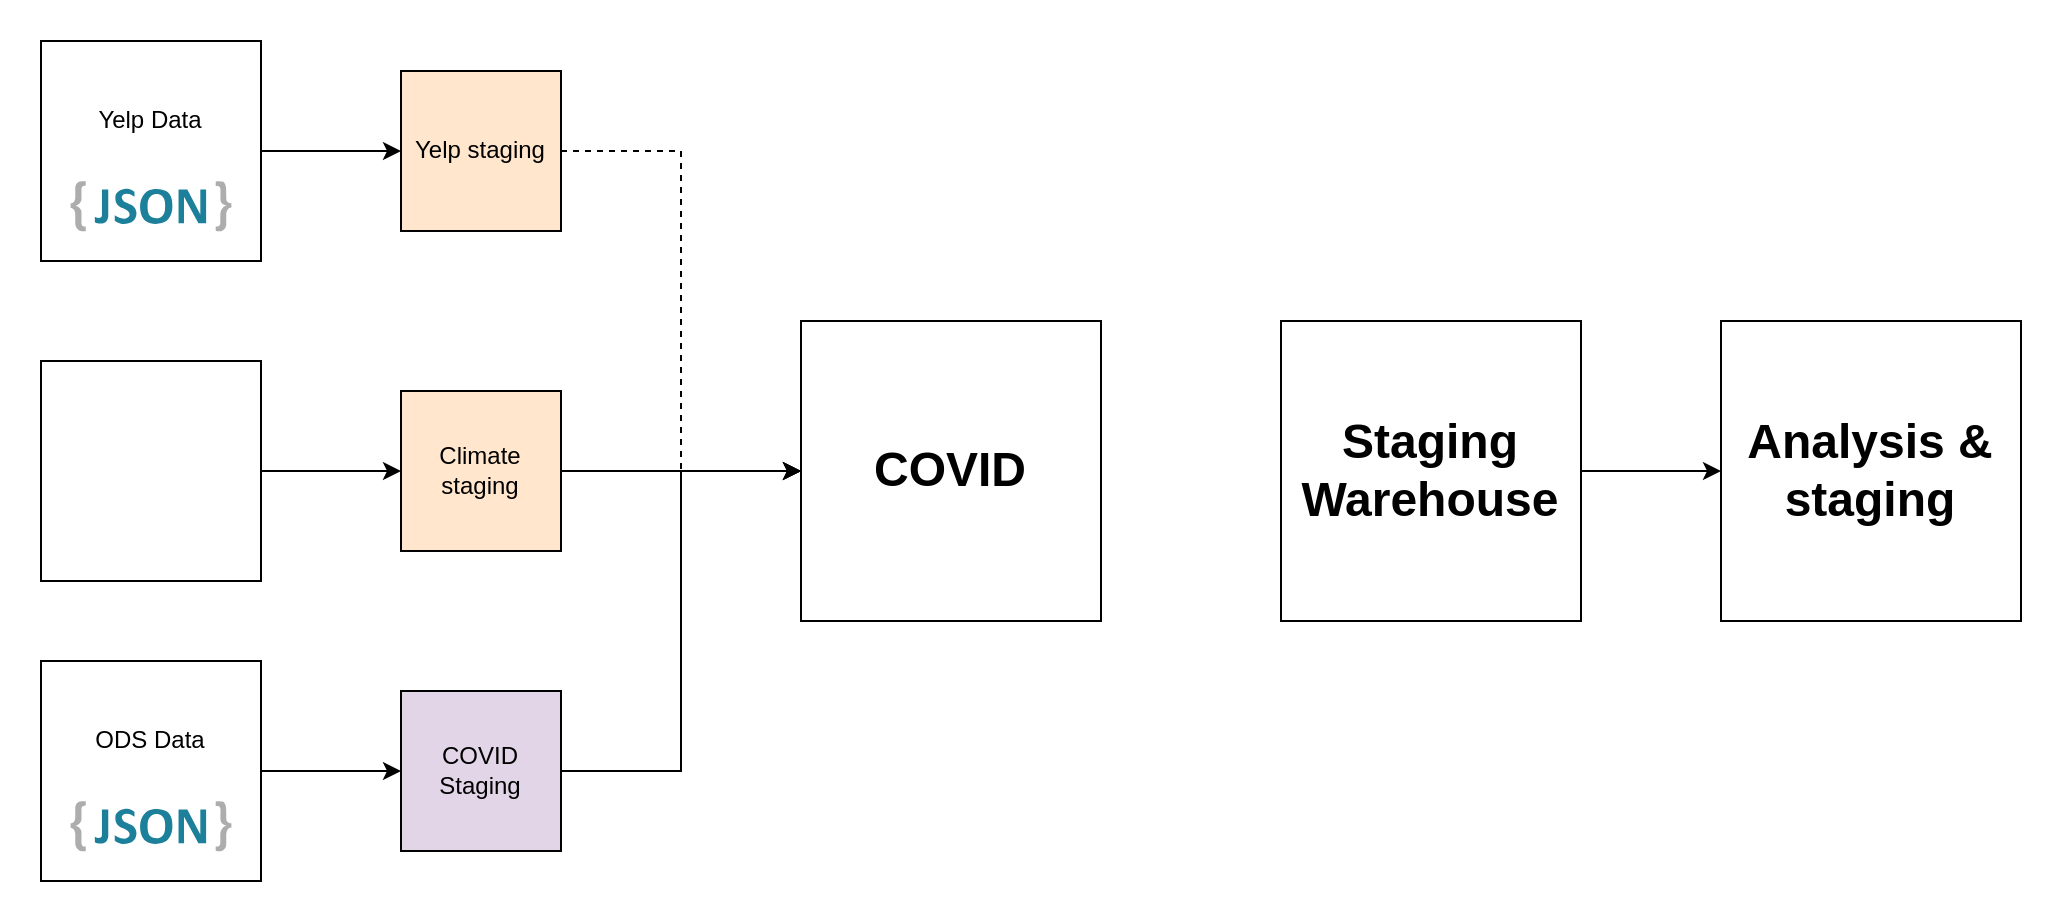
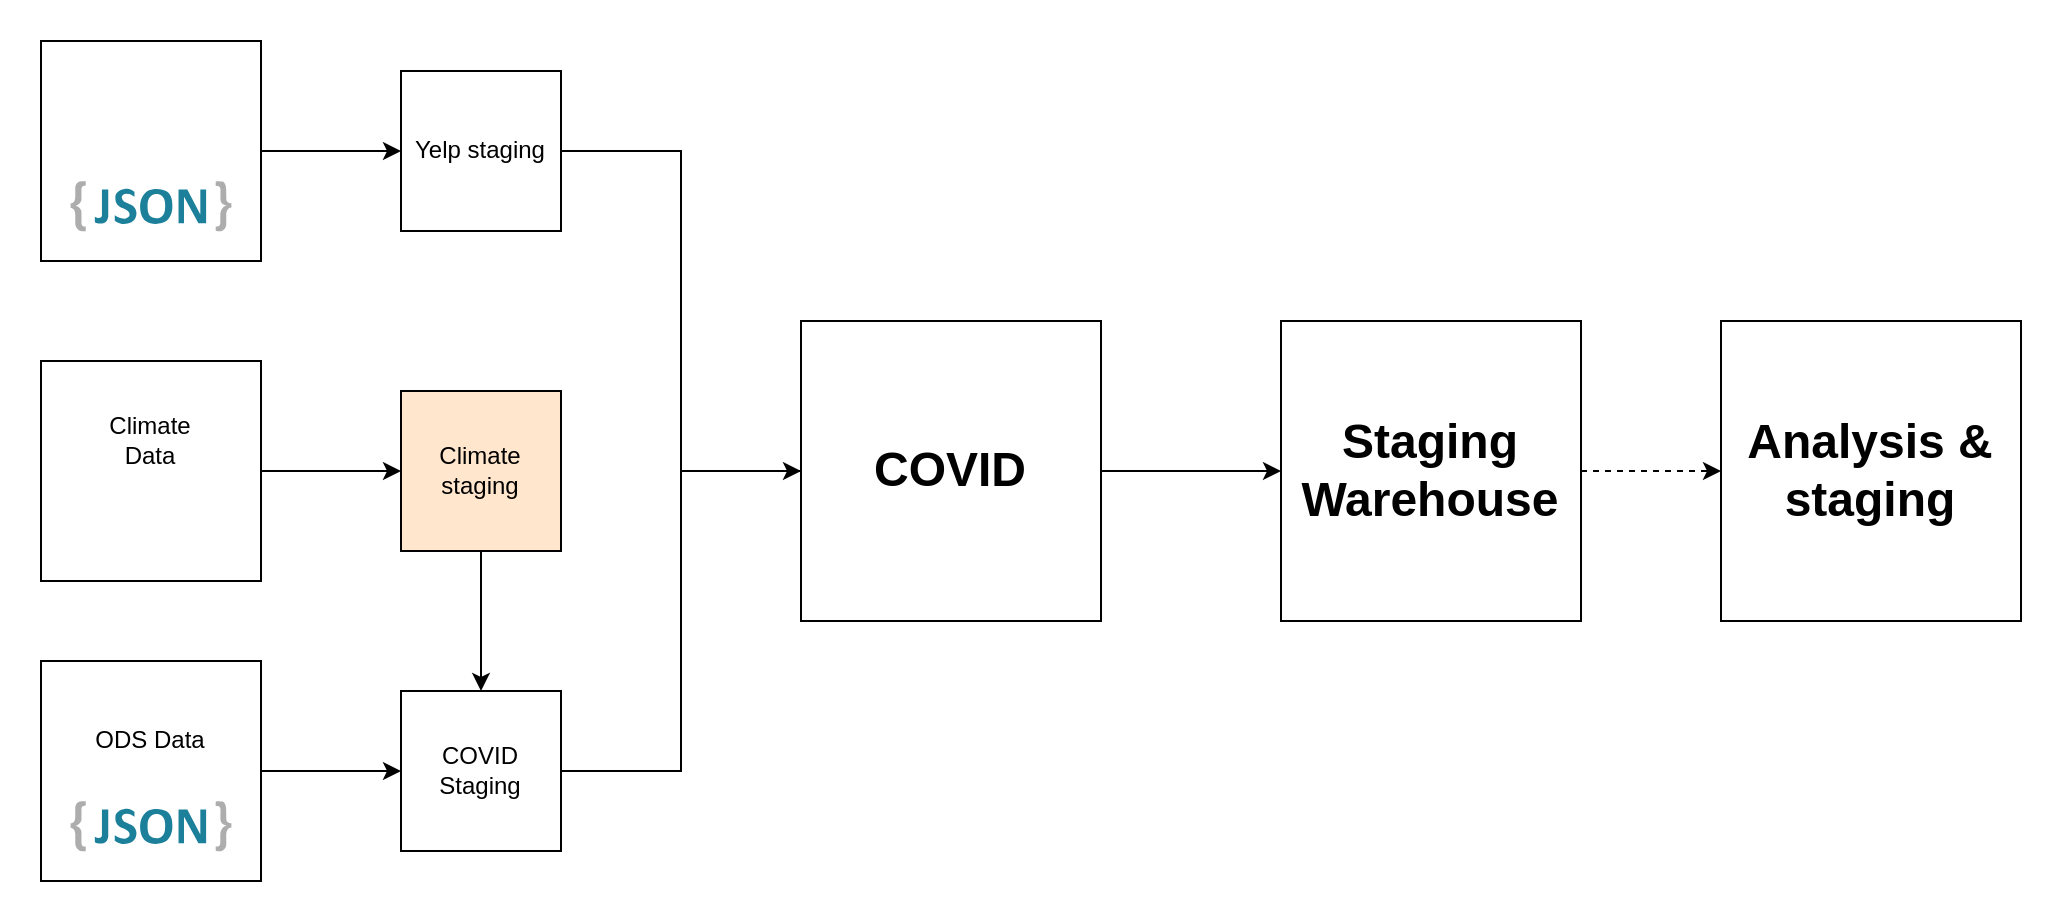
(151, 121) -> none
(481, 151) -> (481, 151)
(681, 251) -> (681, 251)
none -> (151, 441)
(619, 471) -> (481, 614)
none -> (1184, 471)
(1642, 471) -> (1642, 471)
(481, 771) -> (481, 771)
(561, 771) -> (797, 471)
